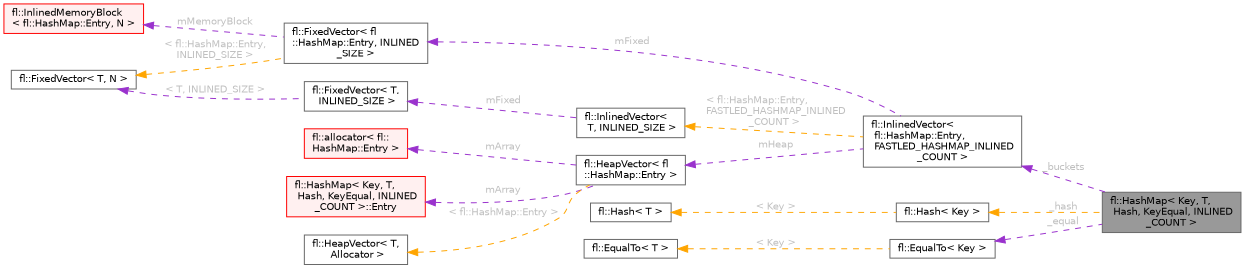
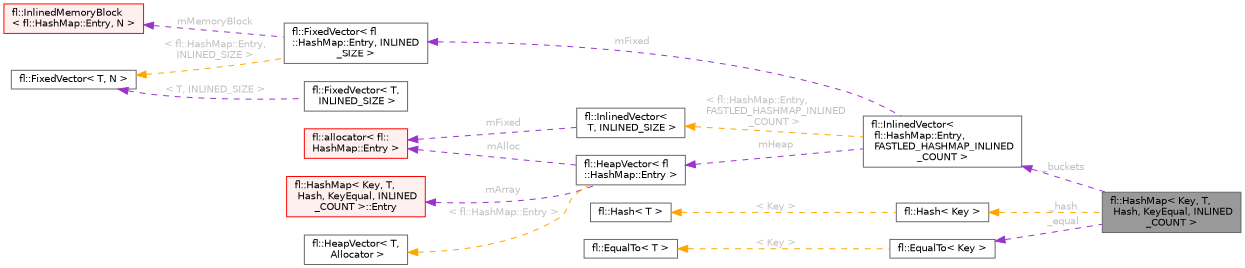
(497, 110) -> (497, 133)
(502, 147) -> (502, 147)
